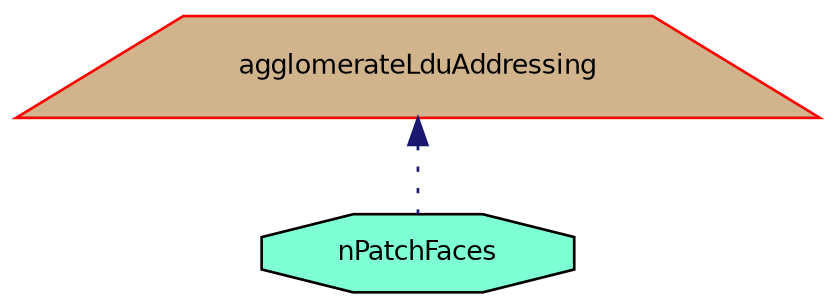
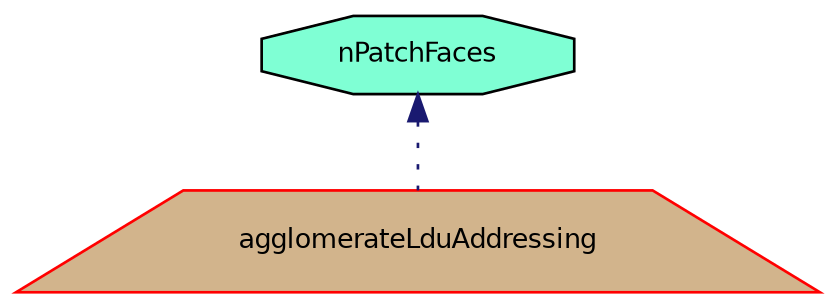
(418, 180) -> (418, 156)
